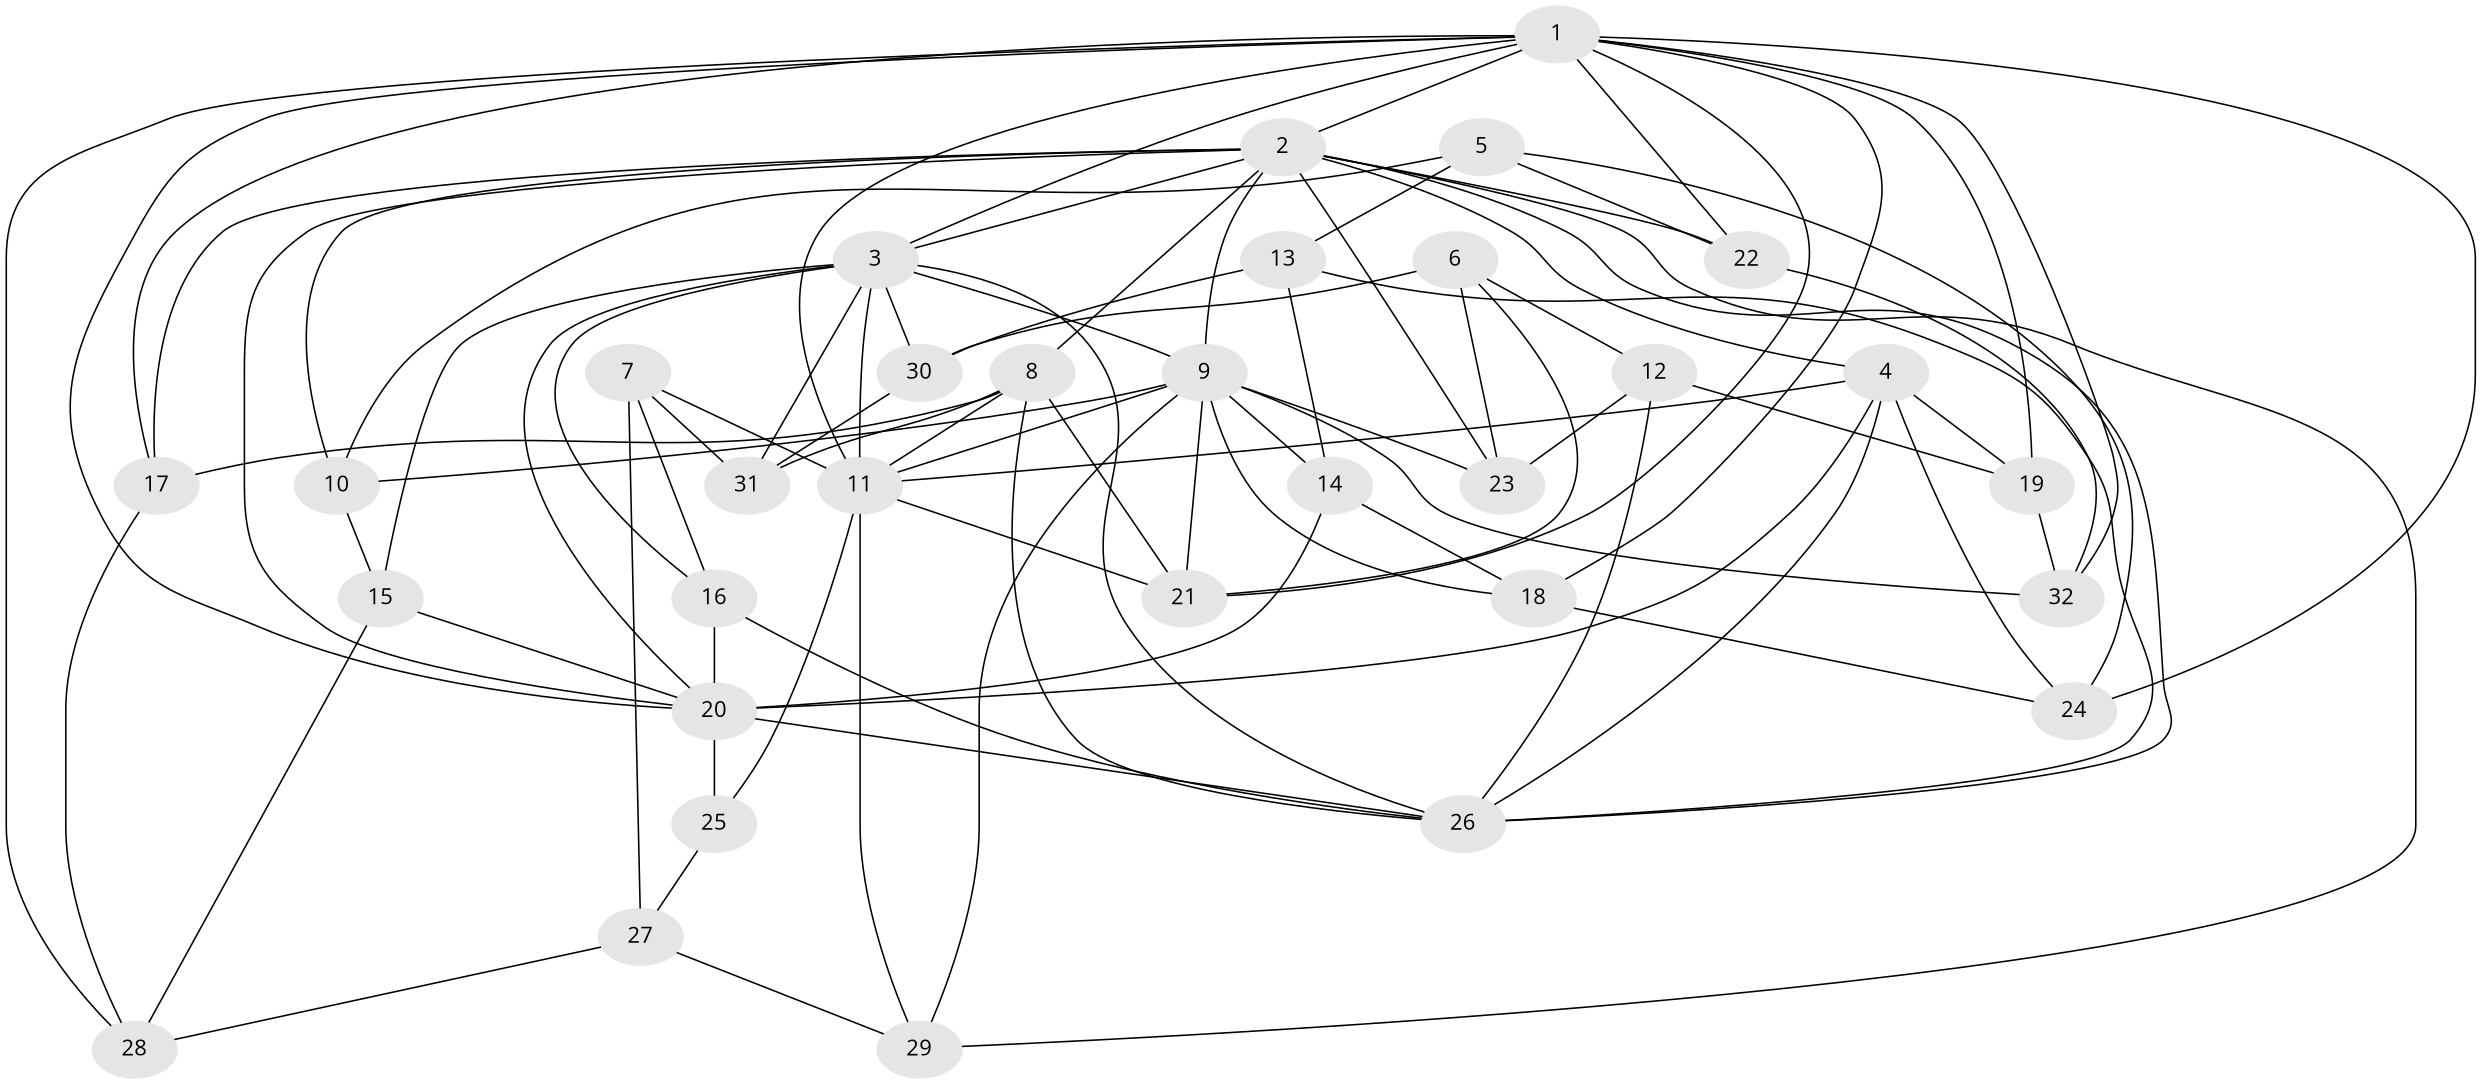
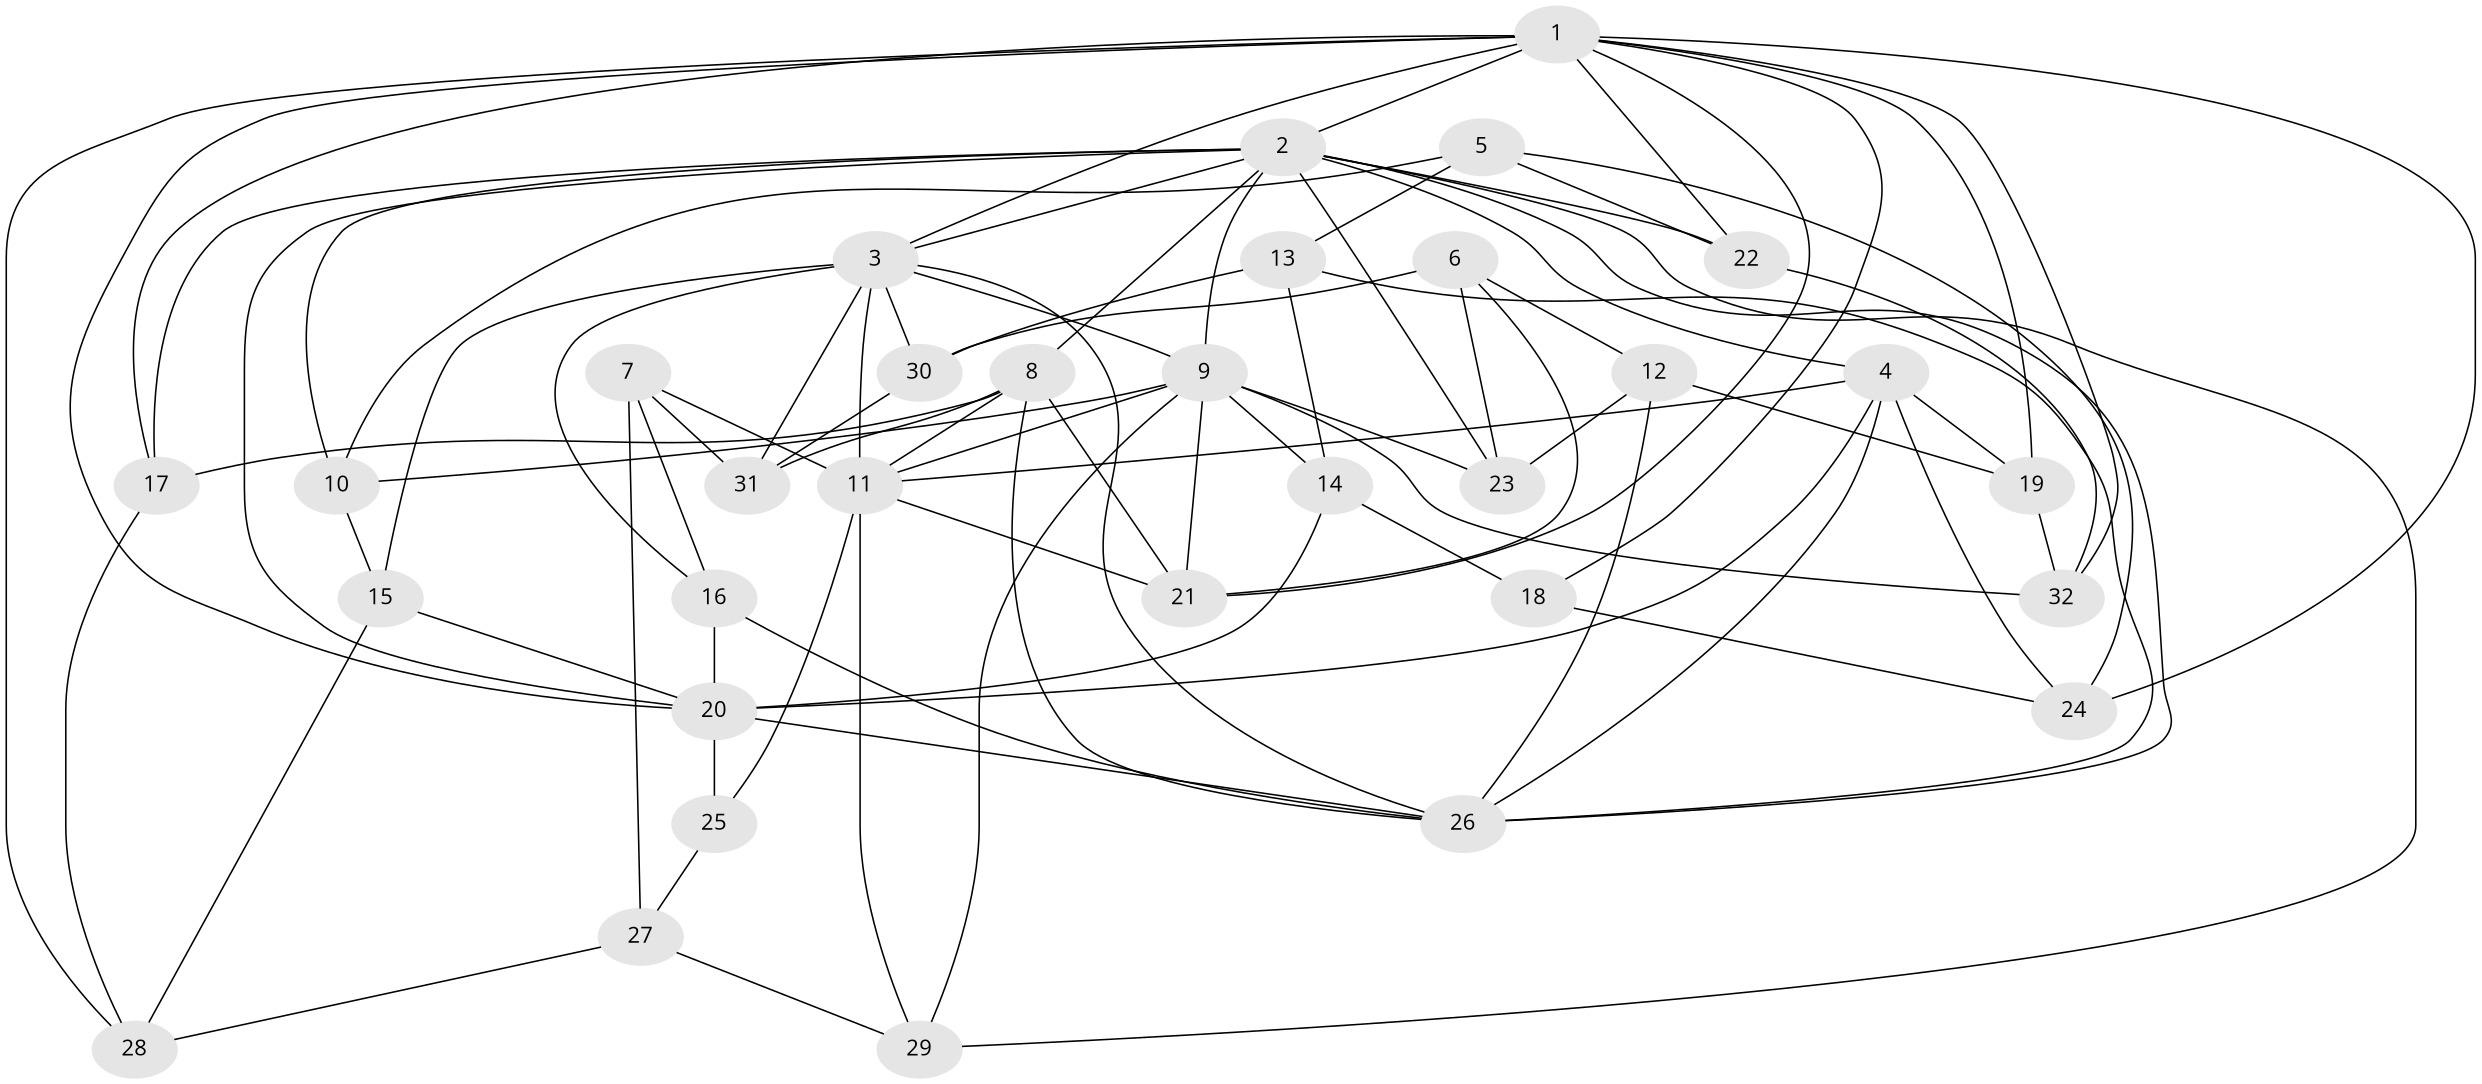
(1037, 122) -> none
(528, 392) -> none
(1325, 547) -> none
